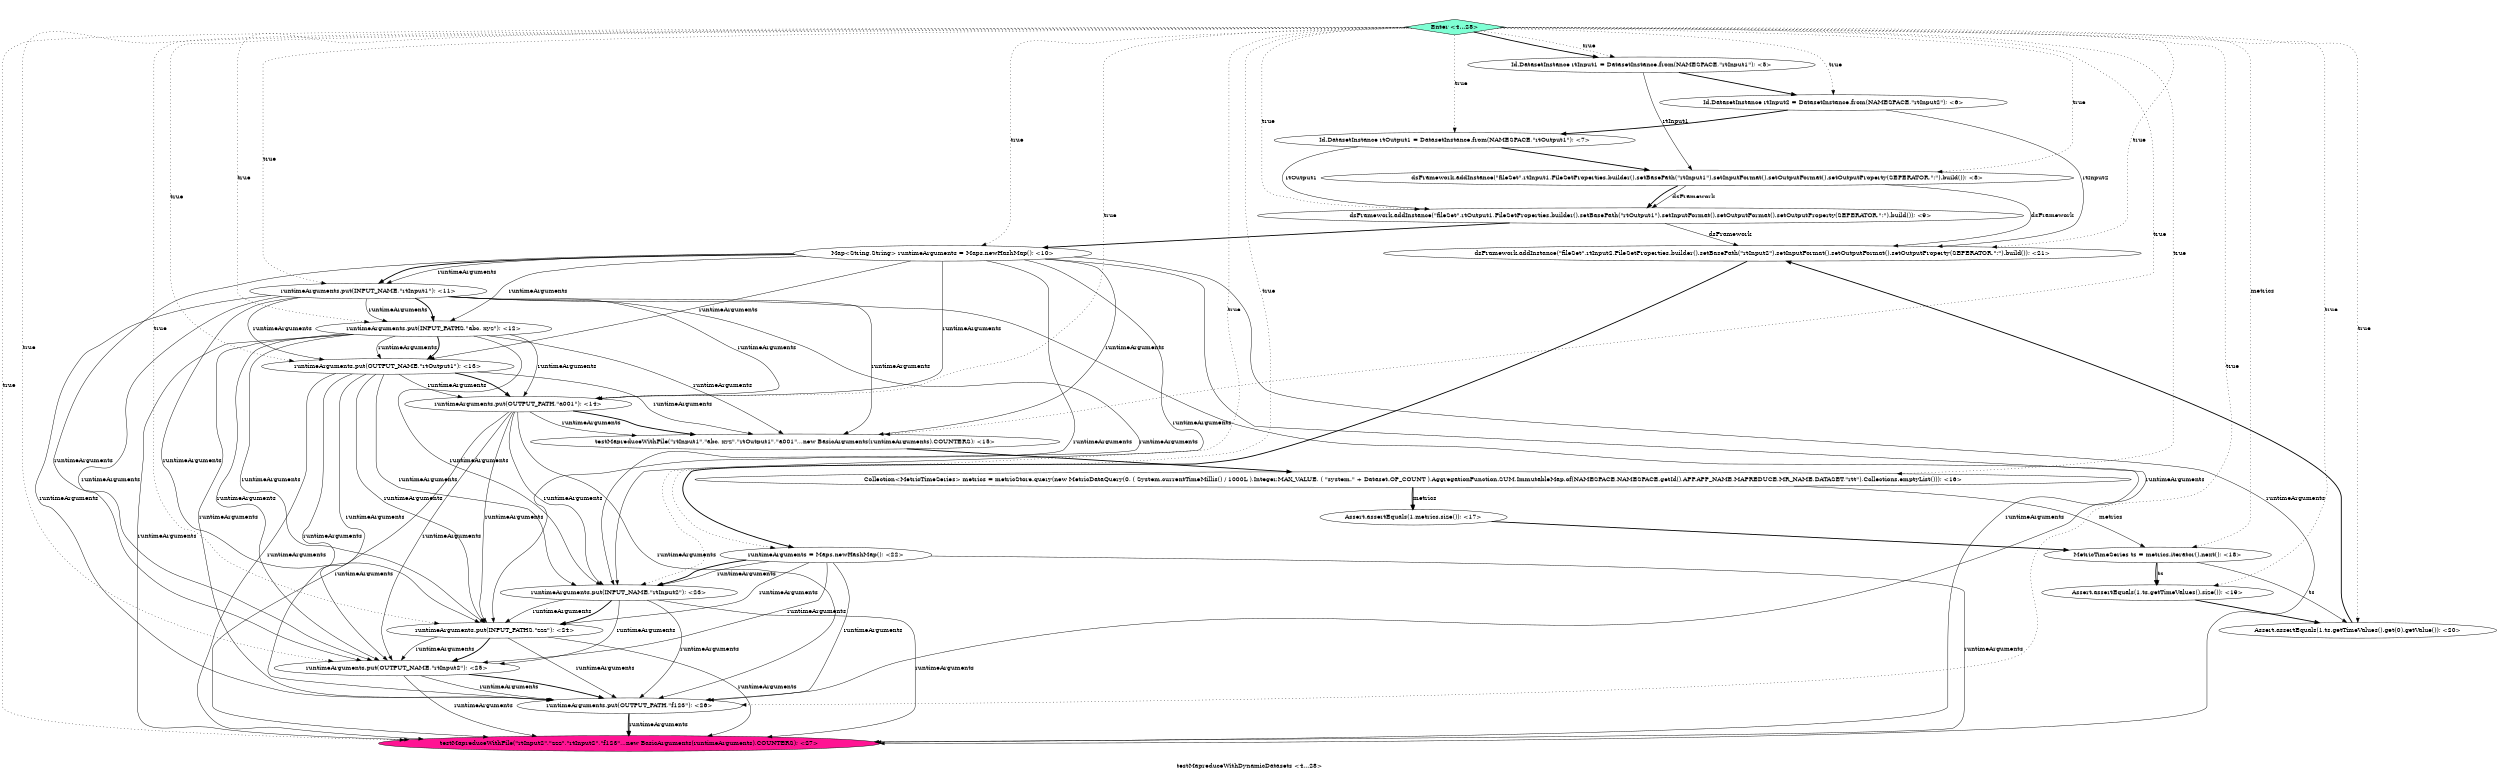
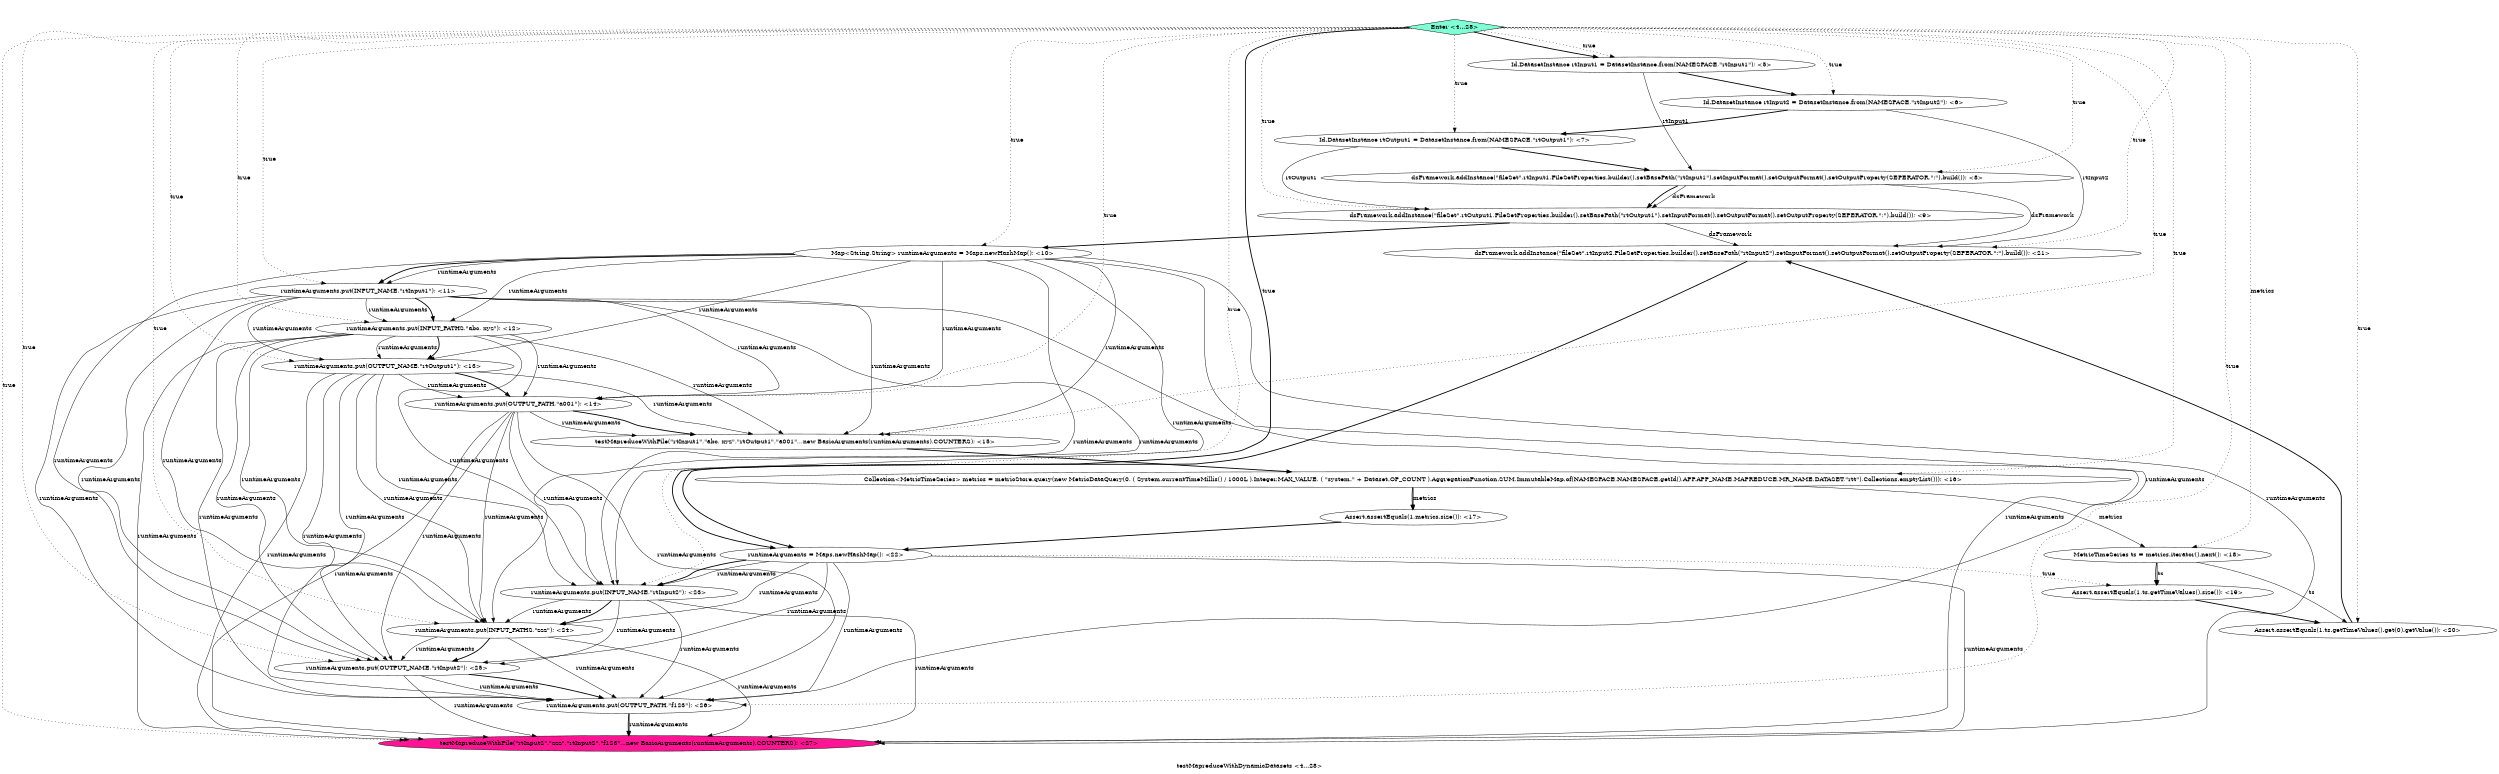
(2245, 43) -> (1520, 559)
(1180, 458) -> (1180, 458)
(1778, 536) -> (1125, 536)
